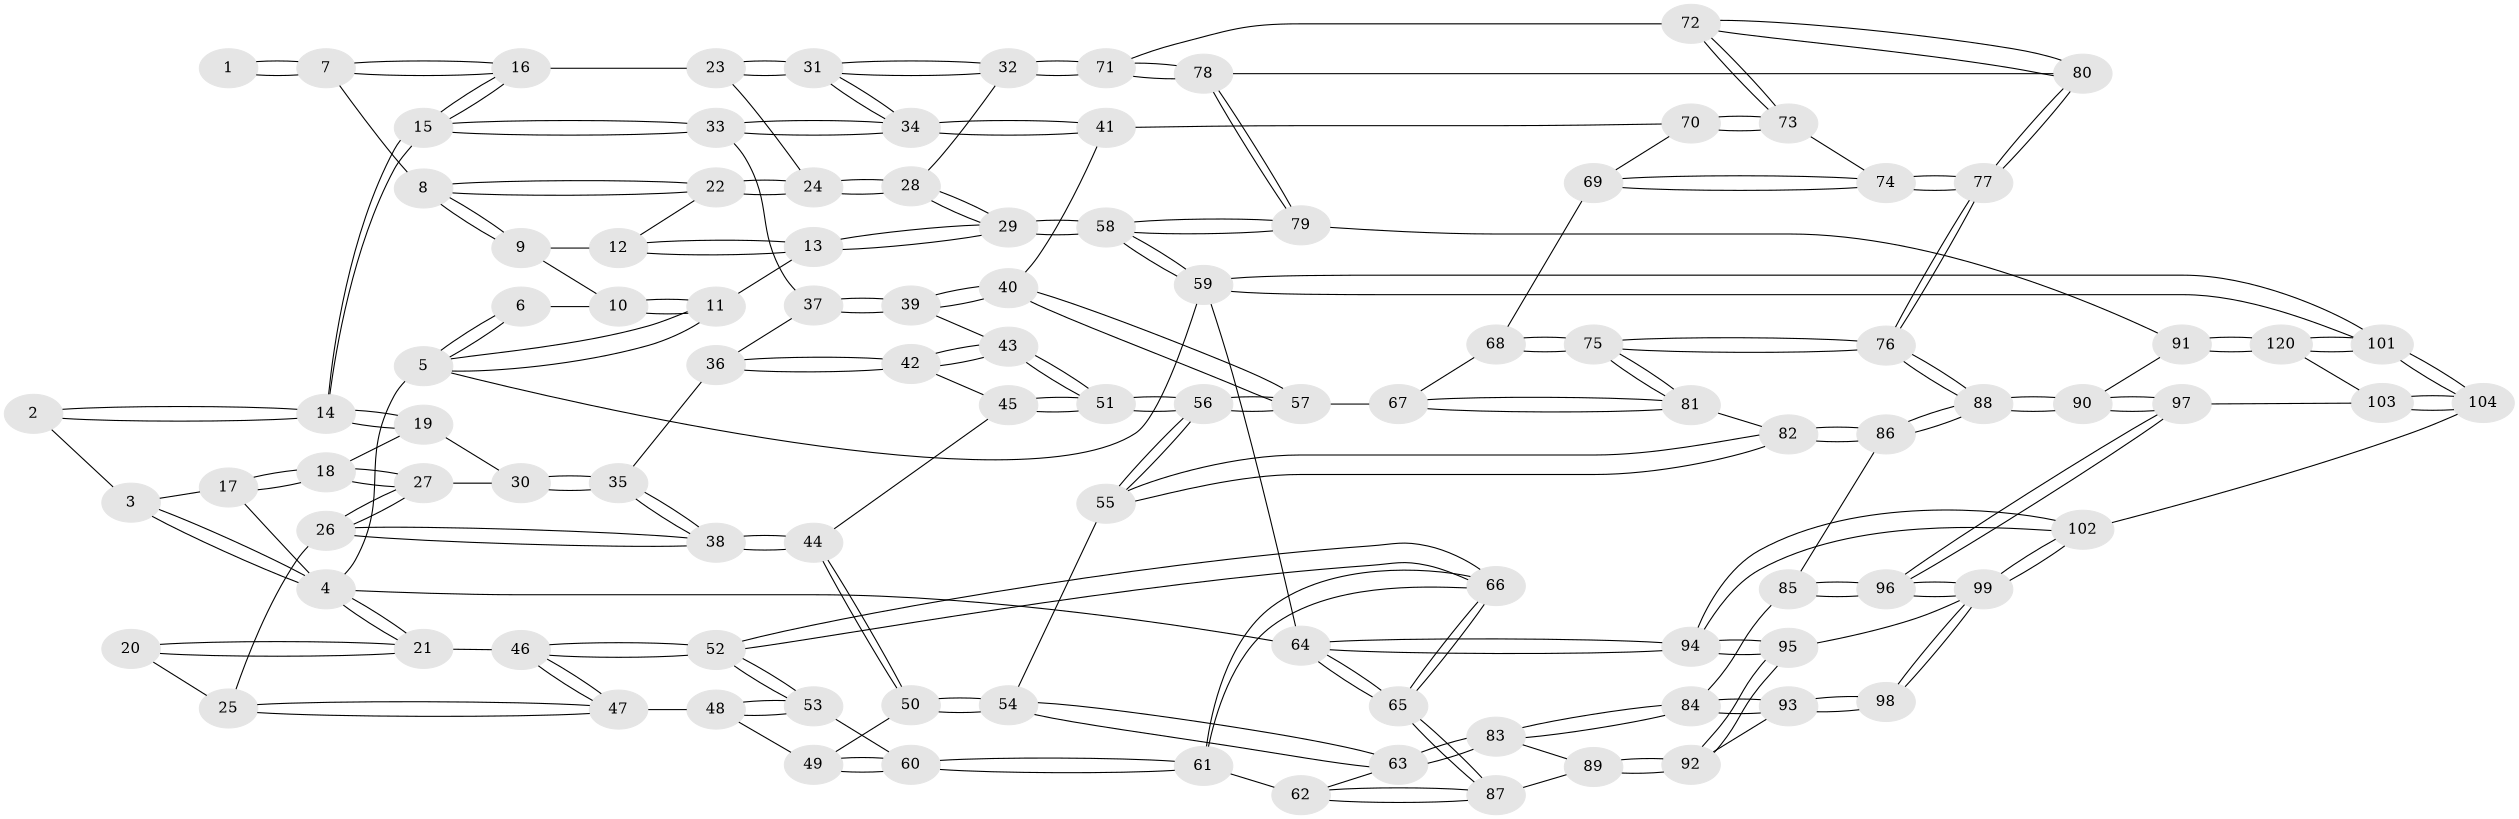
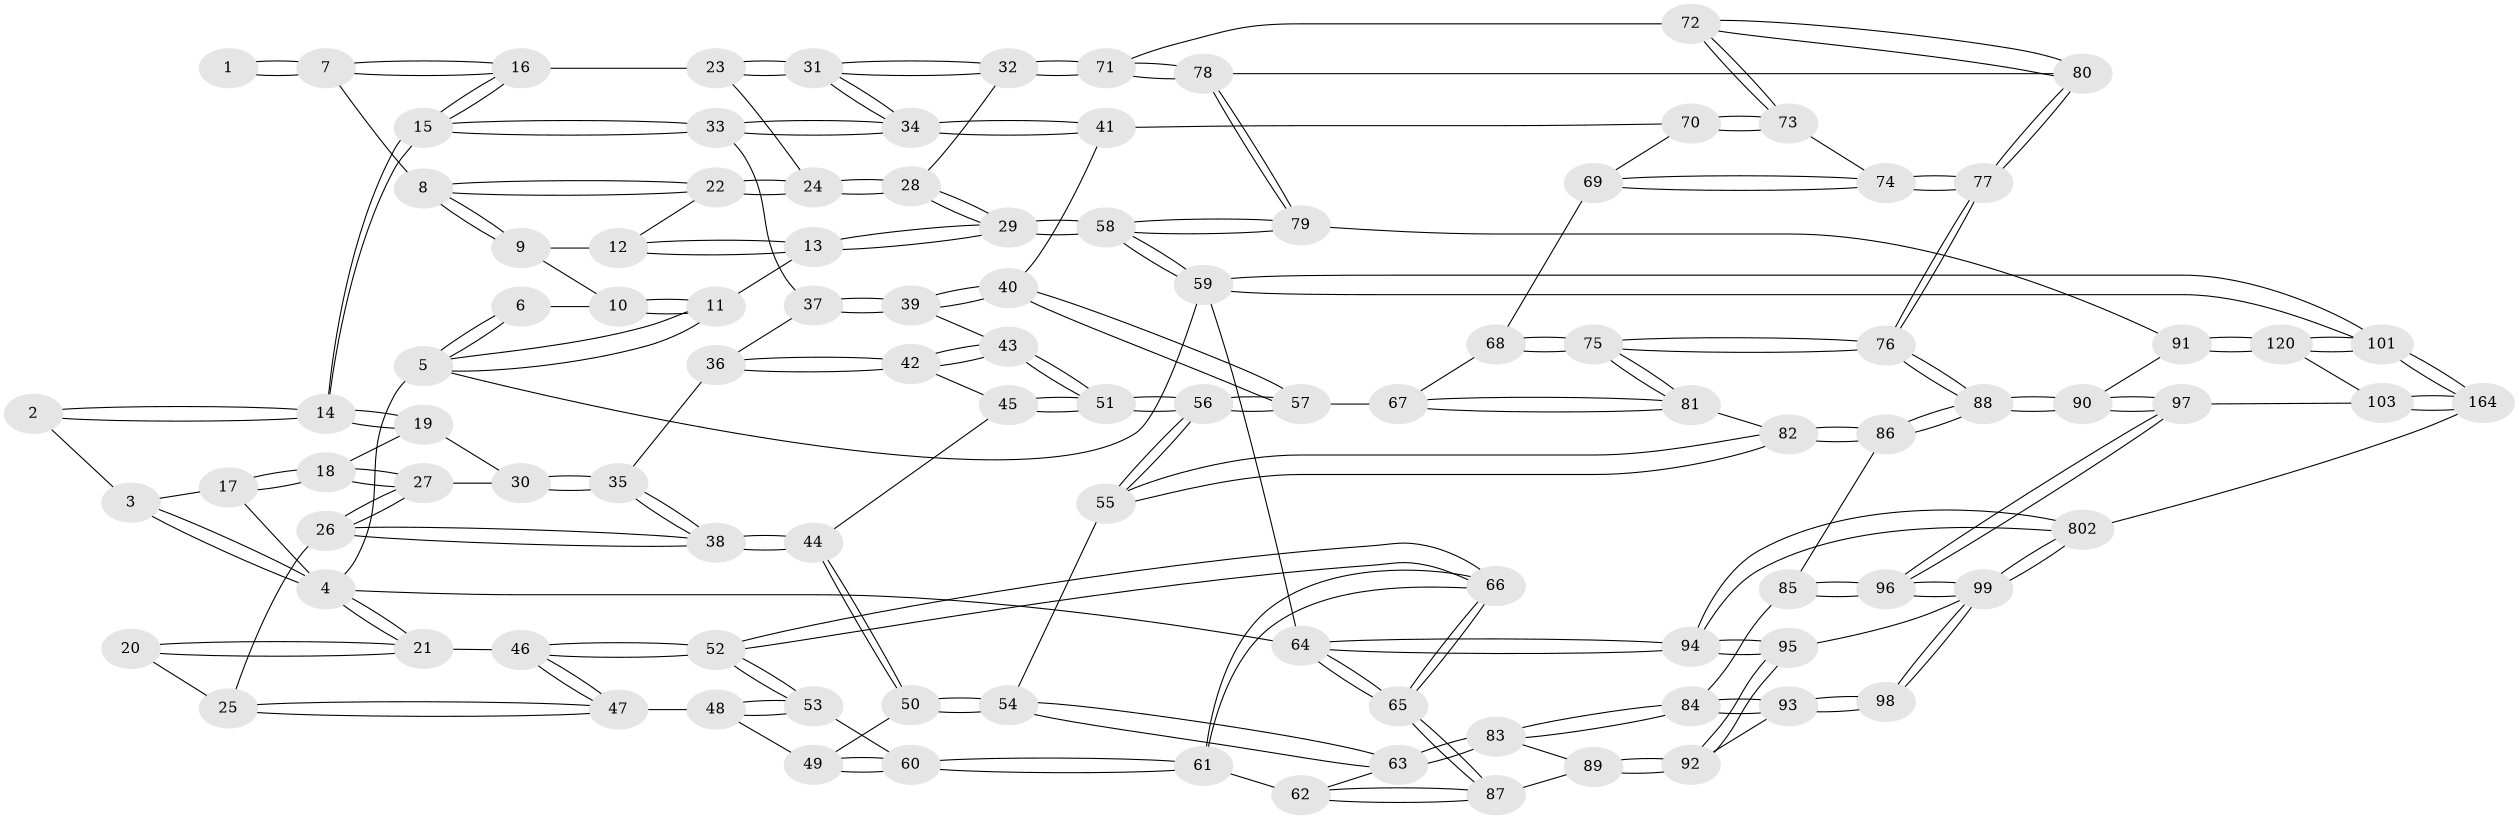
(2483, 403) -> (2483, 403)
(2083, 530) -> (2083, 530)
